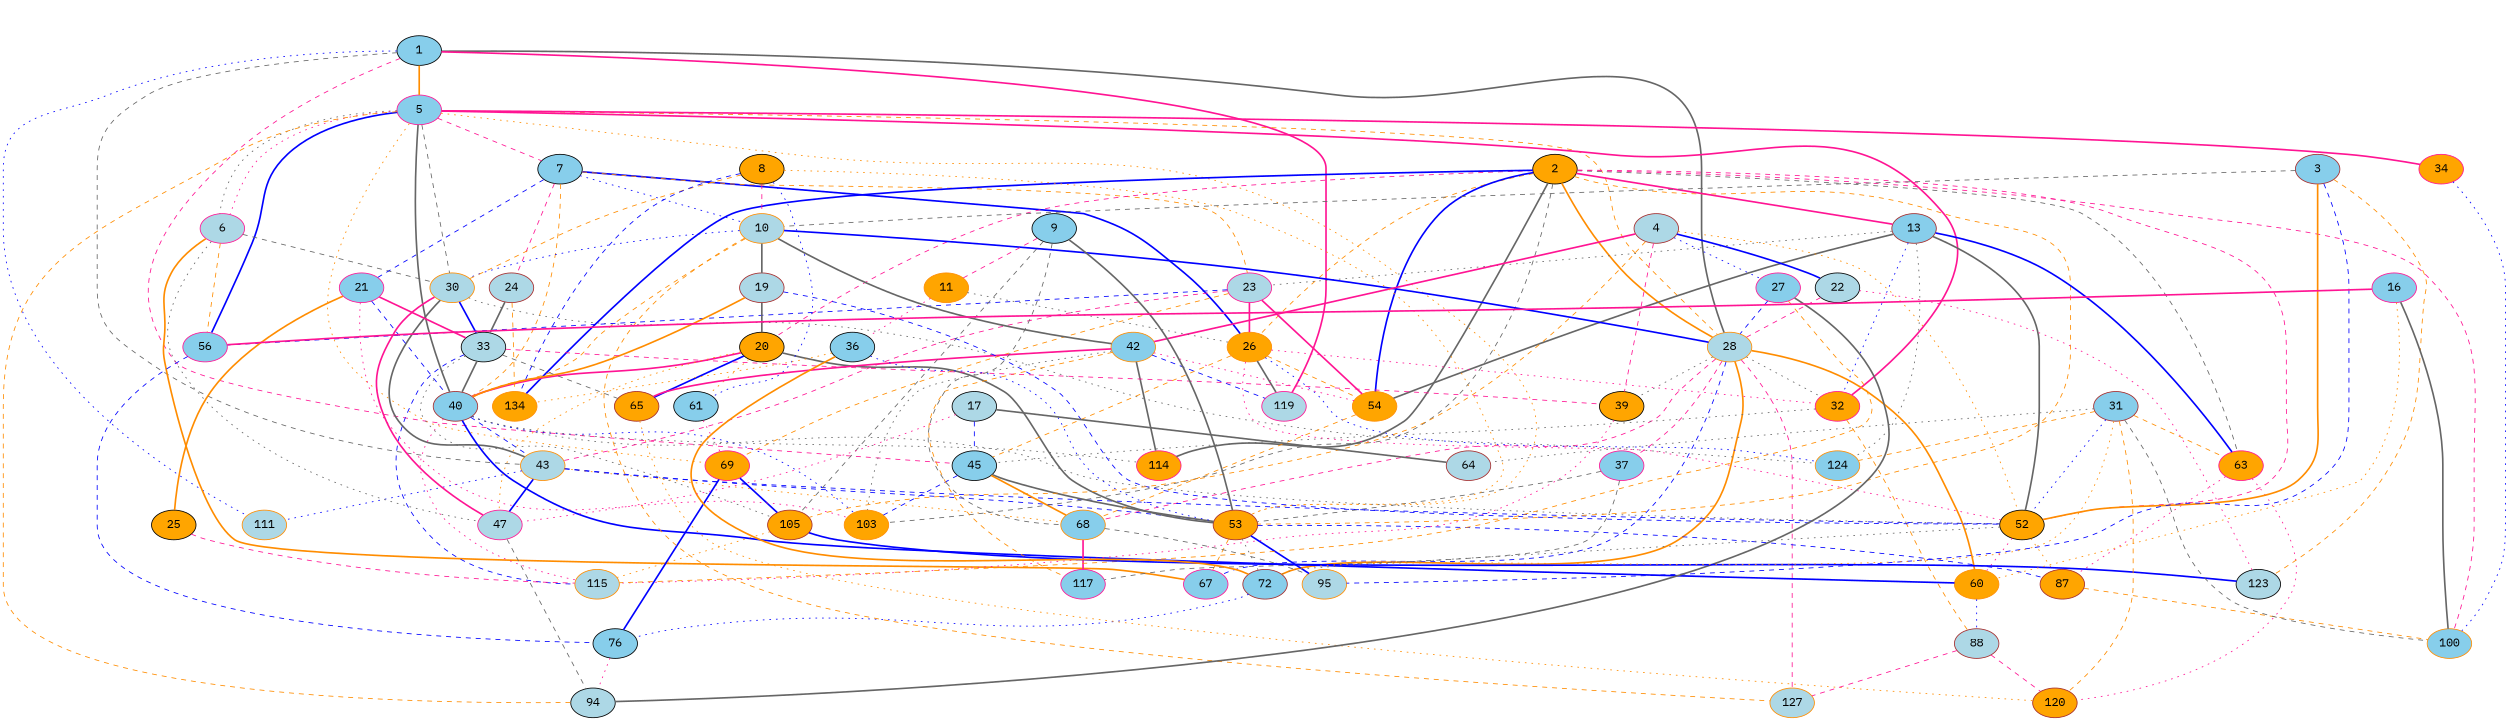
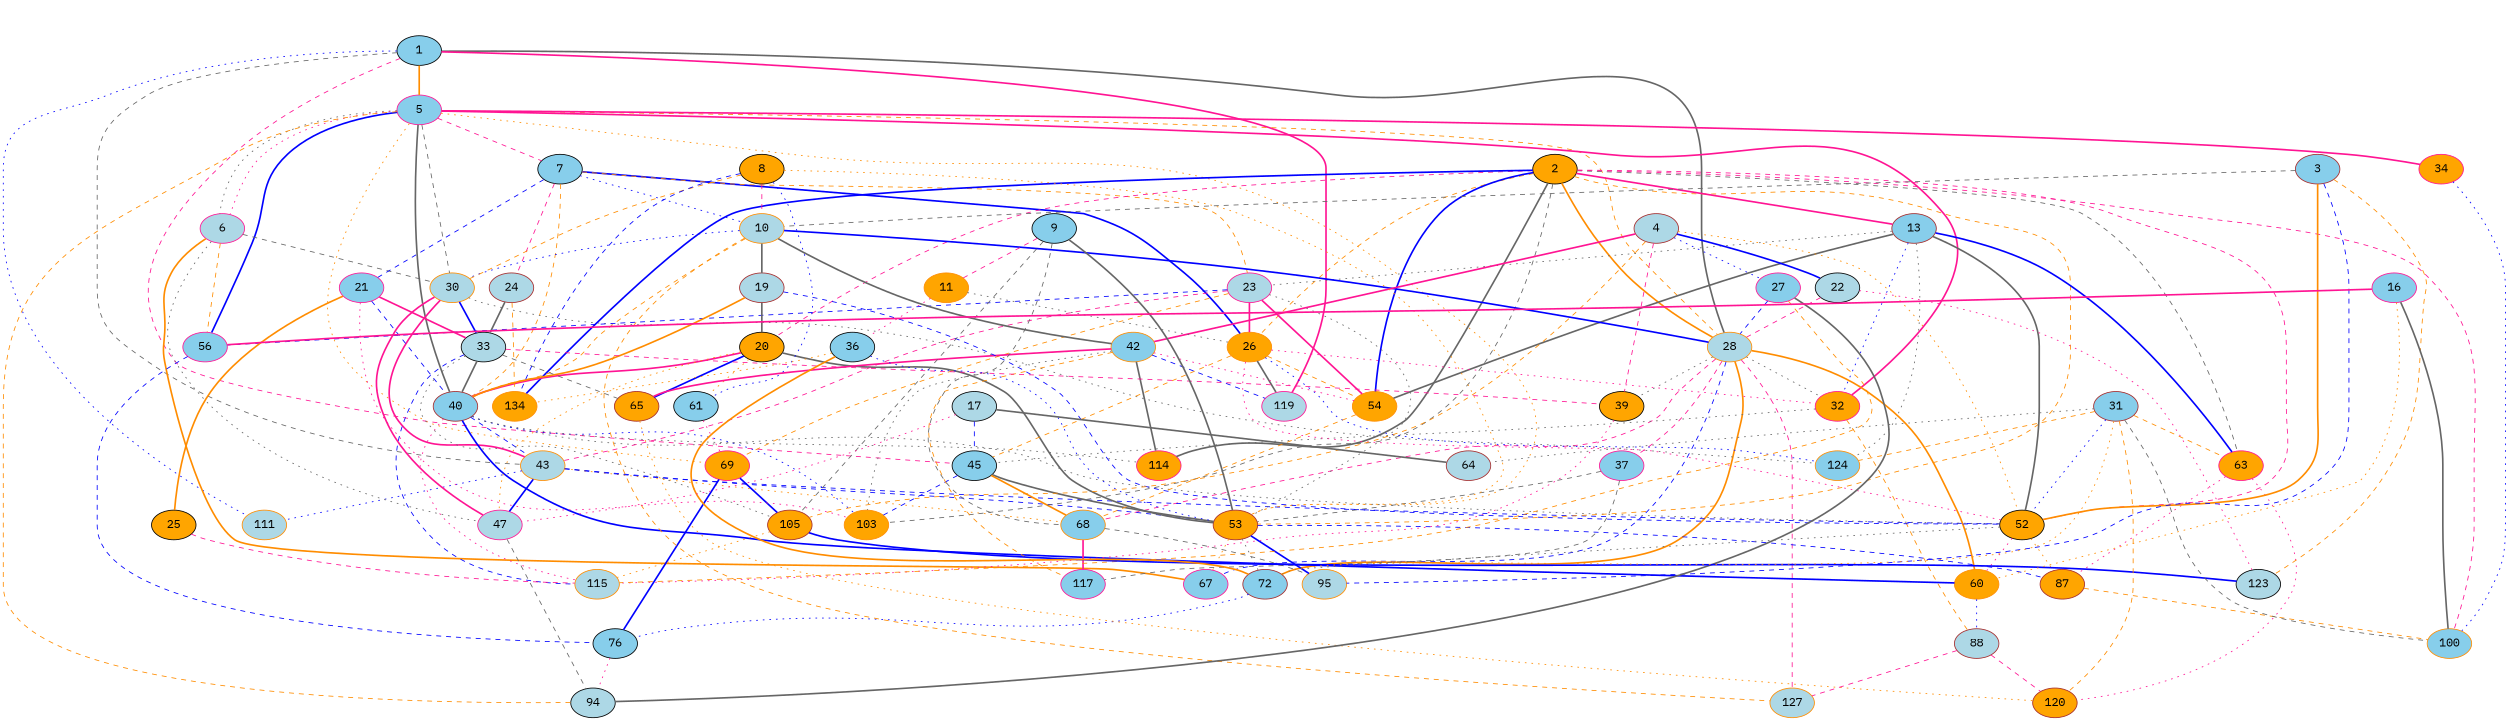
(392, 408) -> (392, 408)
none -> (1408, 408)
(1221, 555) -> (1221, 555)
